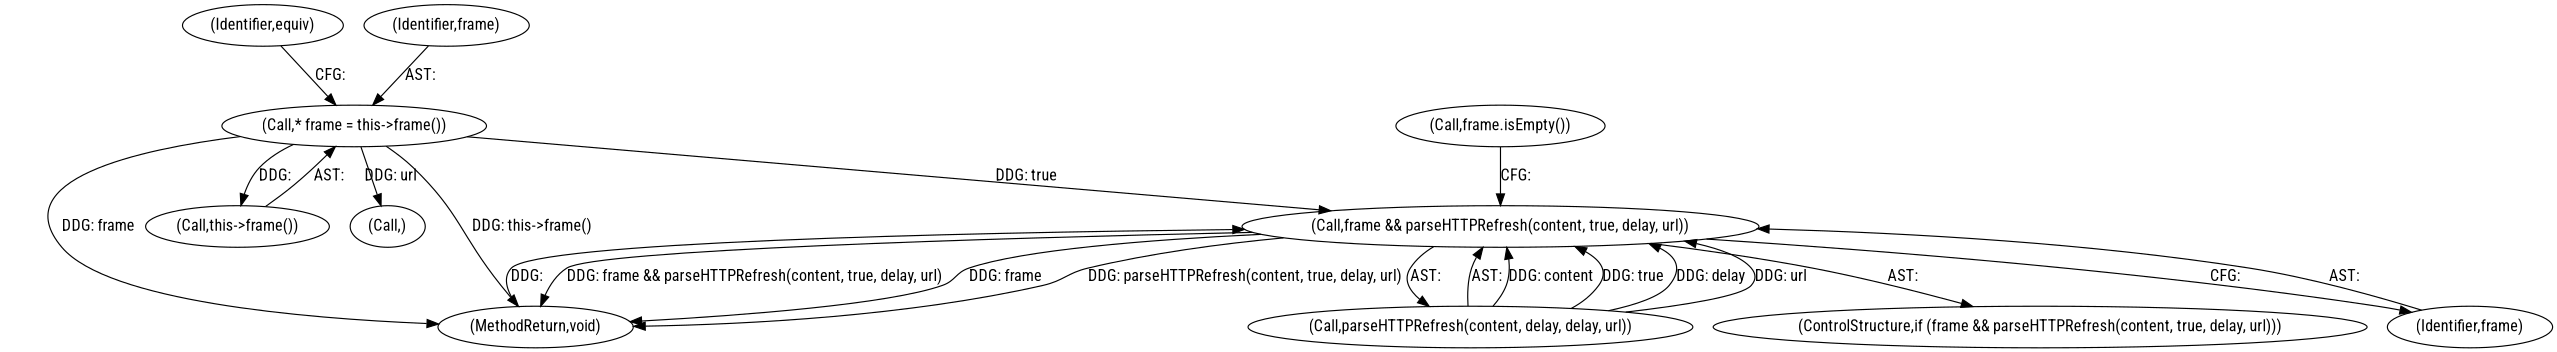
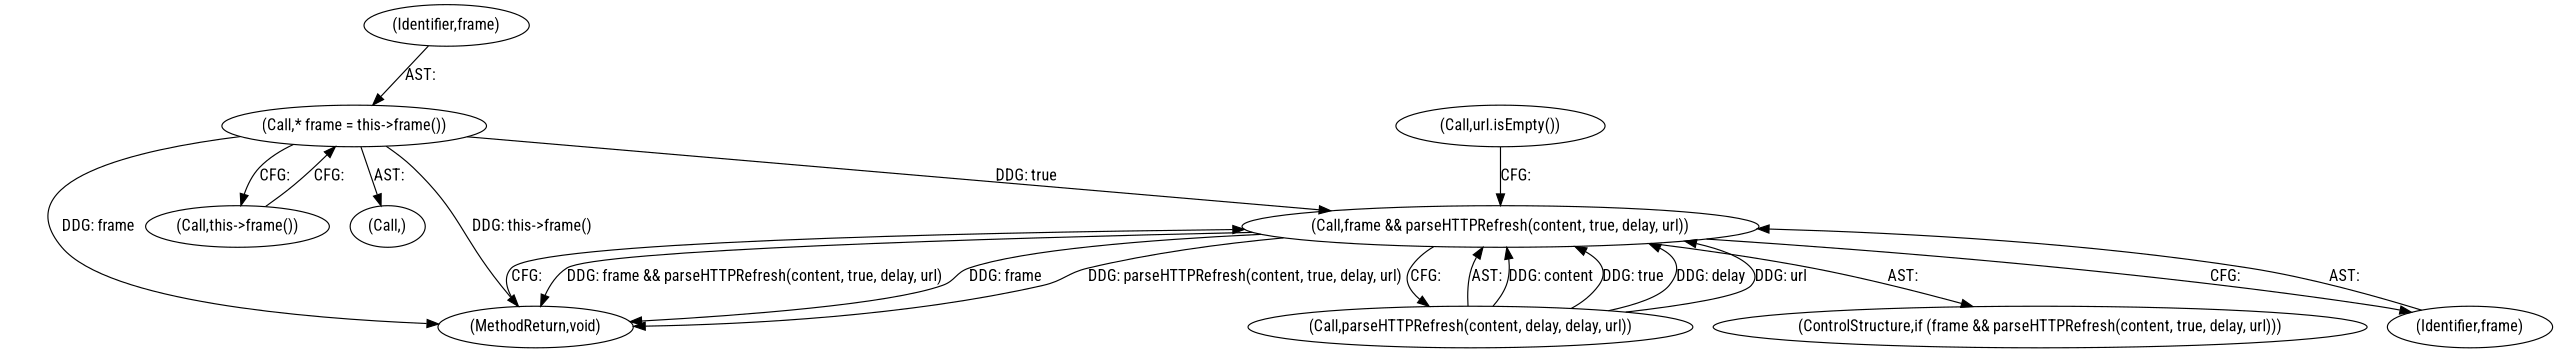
(263, 25) -> none
(1500, 126) -> (1500, 126)
(277, 176) -> (277, 176)
(331, 176) -> (331, 176)
(391, 176) -> (391, 176)
(529, 277) -> (529, 277)
(1428, 277) -> (1428, 277)
